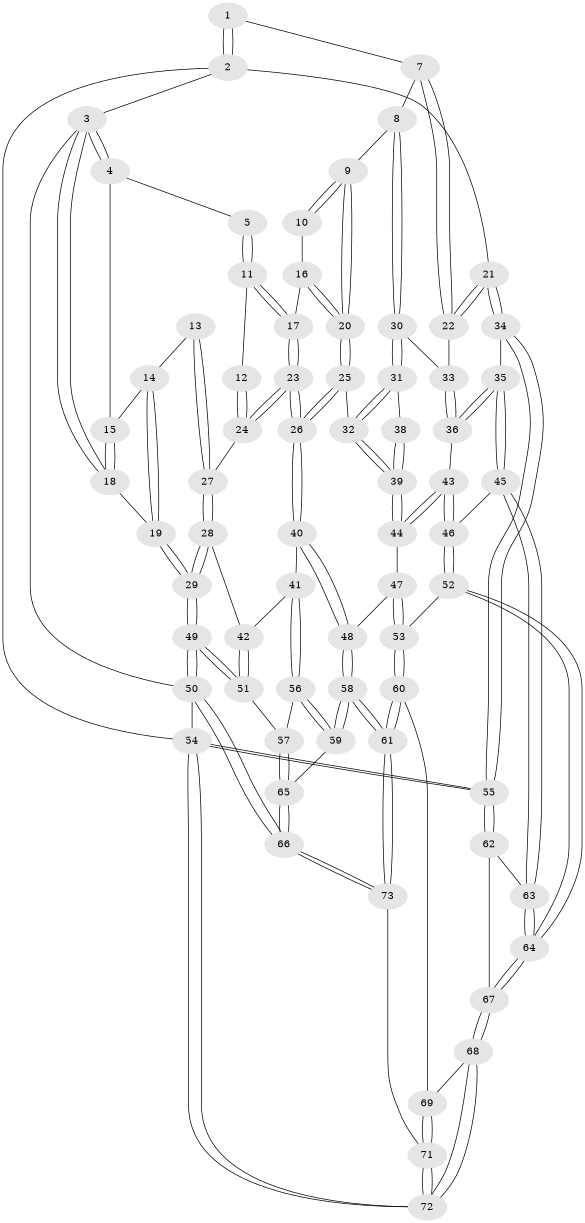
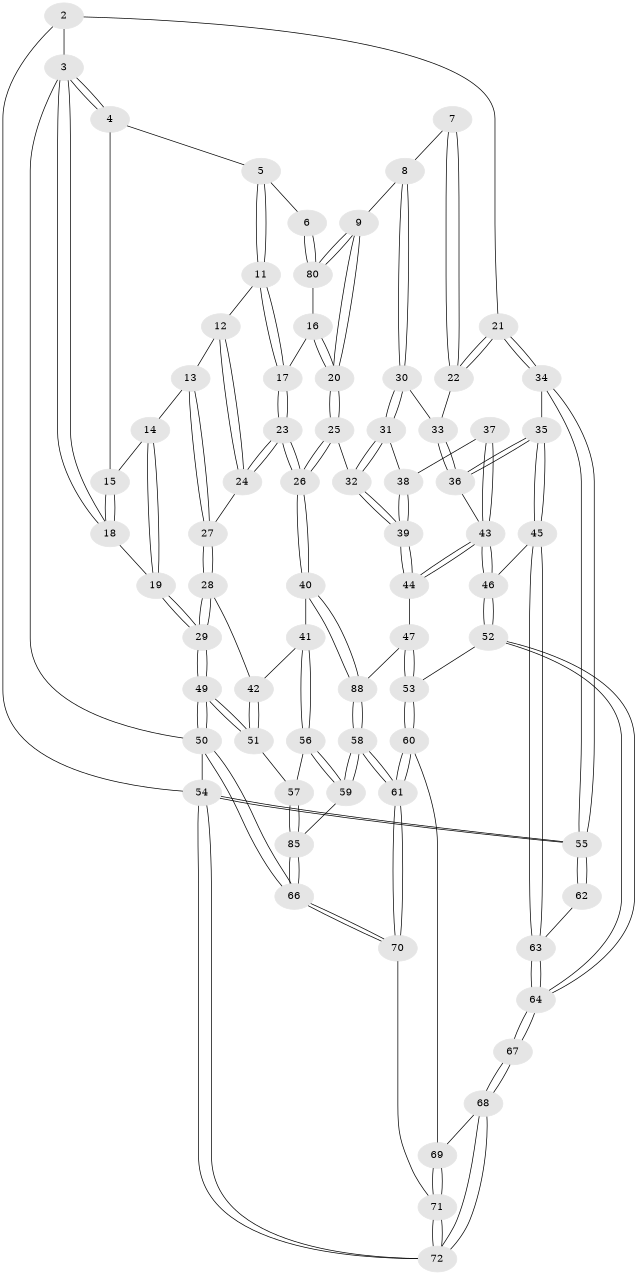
(228, 16) -> none
(302, 223) -> (313, 275)
none -> (307, 223)
none -> (206, 352)
none -> (490, 430)
(347, 637) -> (358, 689)
(284, 793) -> (294, 845)
(388, 896) -> (398, 948)
(489, 922) -> none
